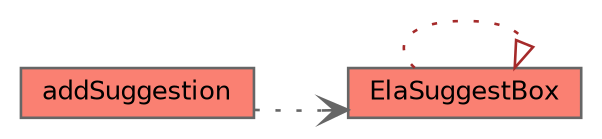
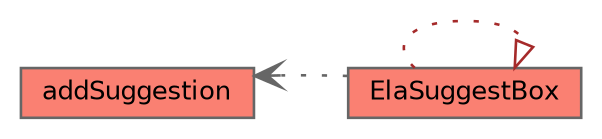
(288, 111) -> (315, 75)
